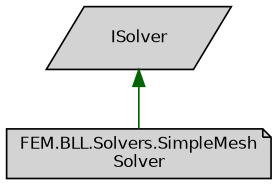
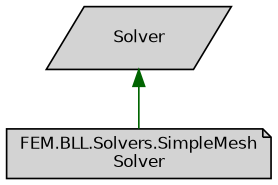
(139, 38) -> (139, 38)
